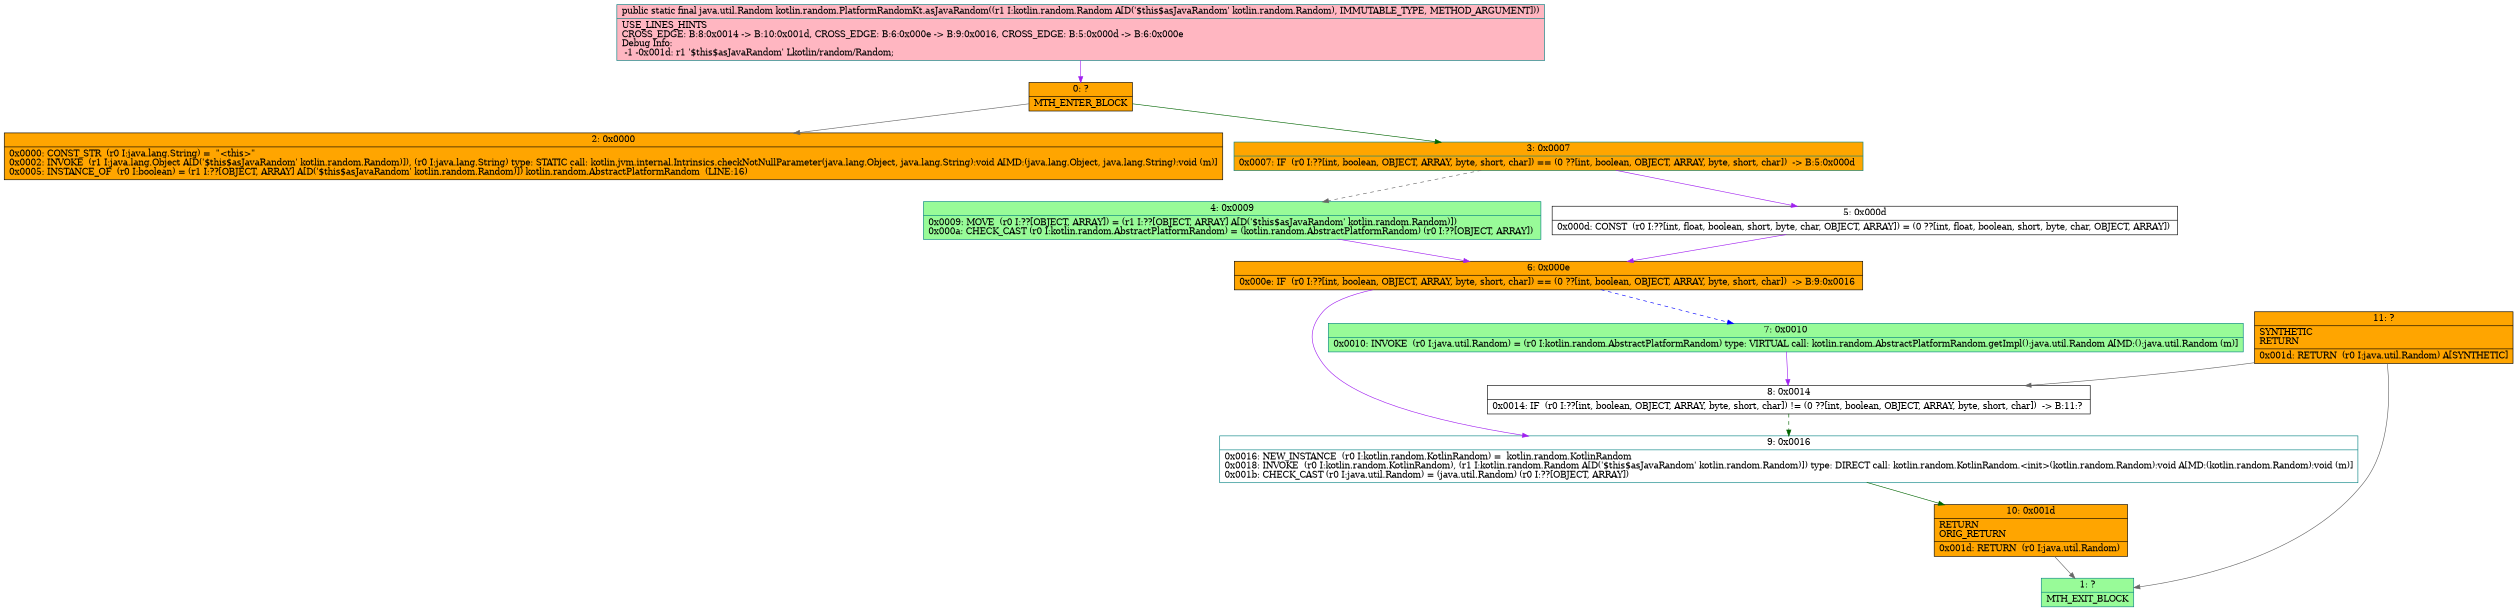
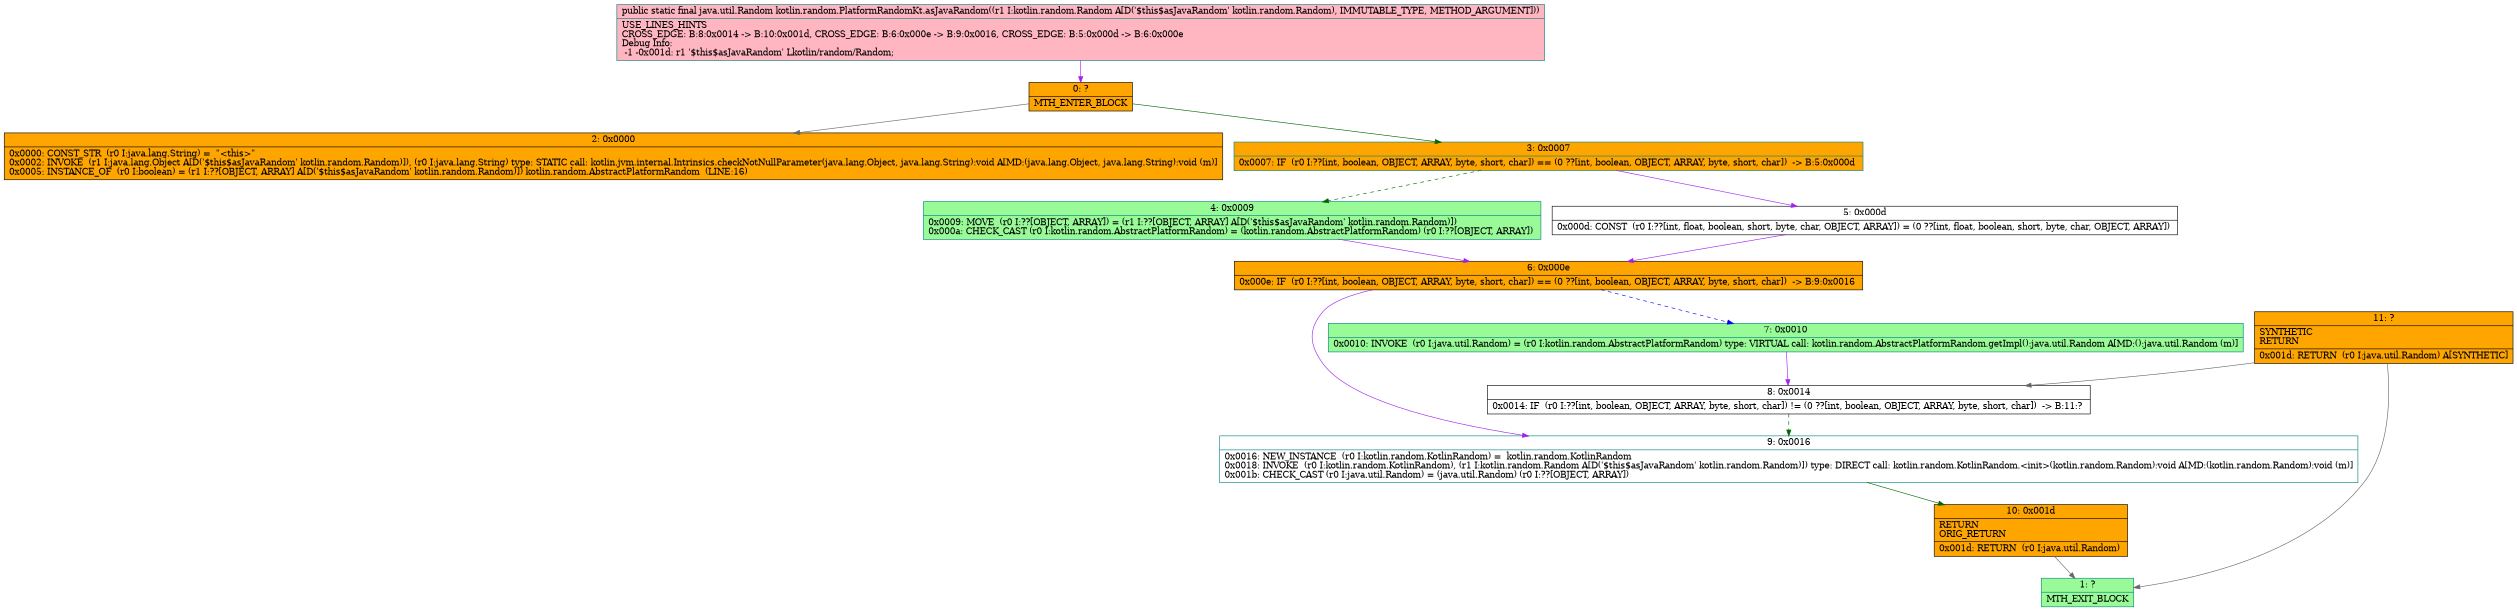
(1405, 186) -> (1405, 186)
